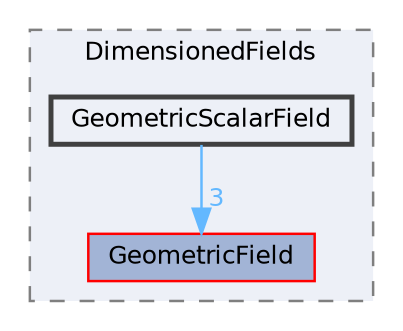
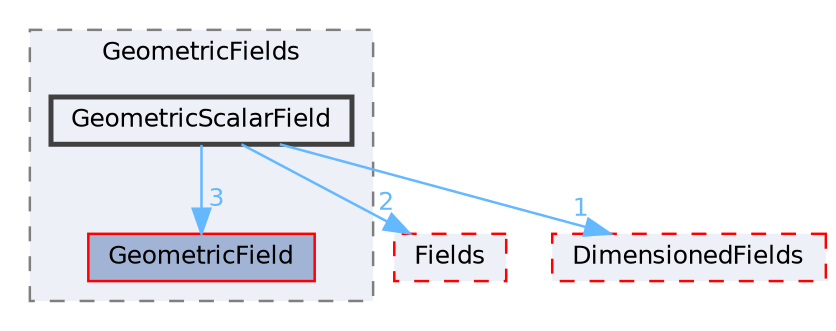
(201, 53) -> (201, 53)
none -> (450, 257)
none -> (689, 257)
